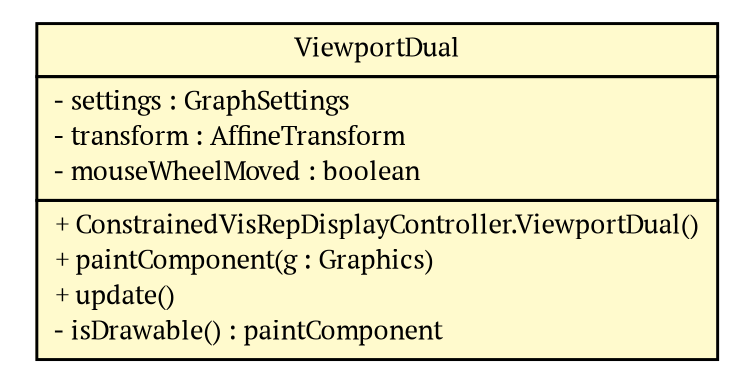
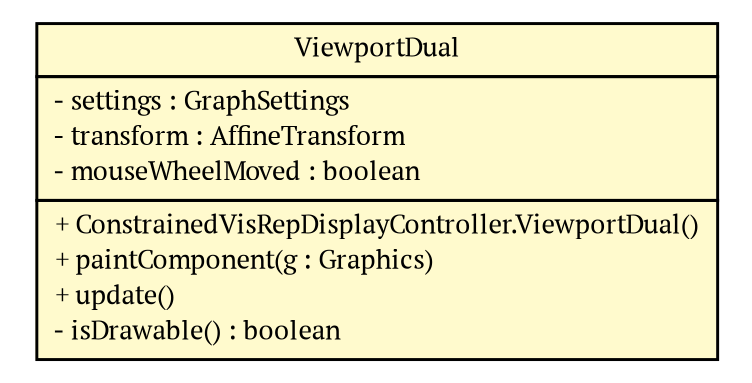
(249, 332) -> (199, 332)
